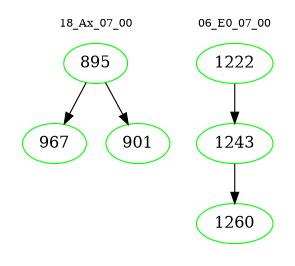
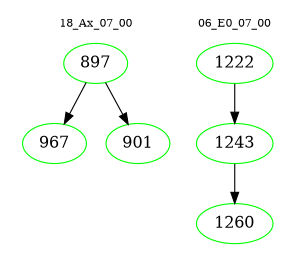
(96, 63) -> (96, 63)
